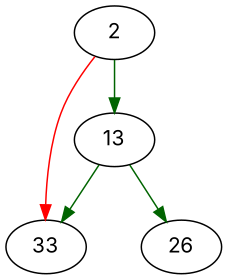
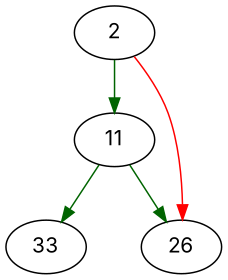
(57, 126) -> (172, 126)
(115, 140) -> (115, 140)
